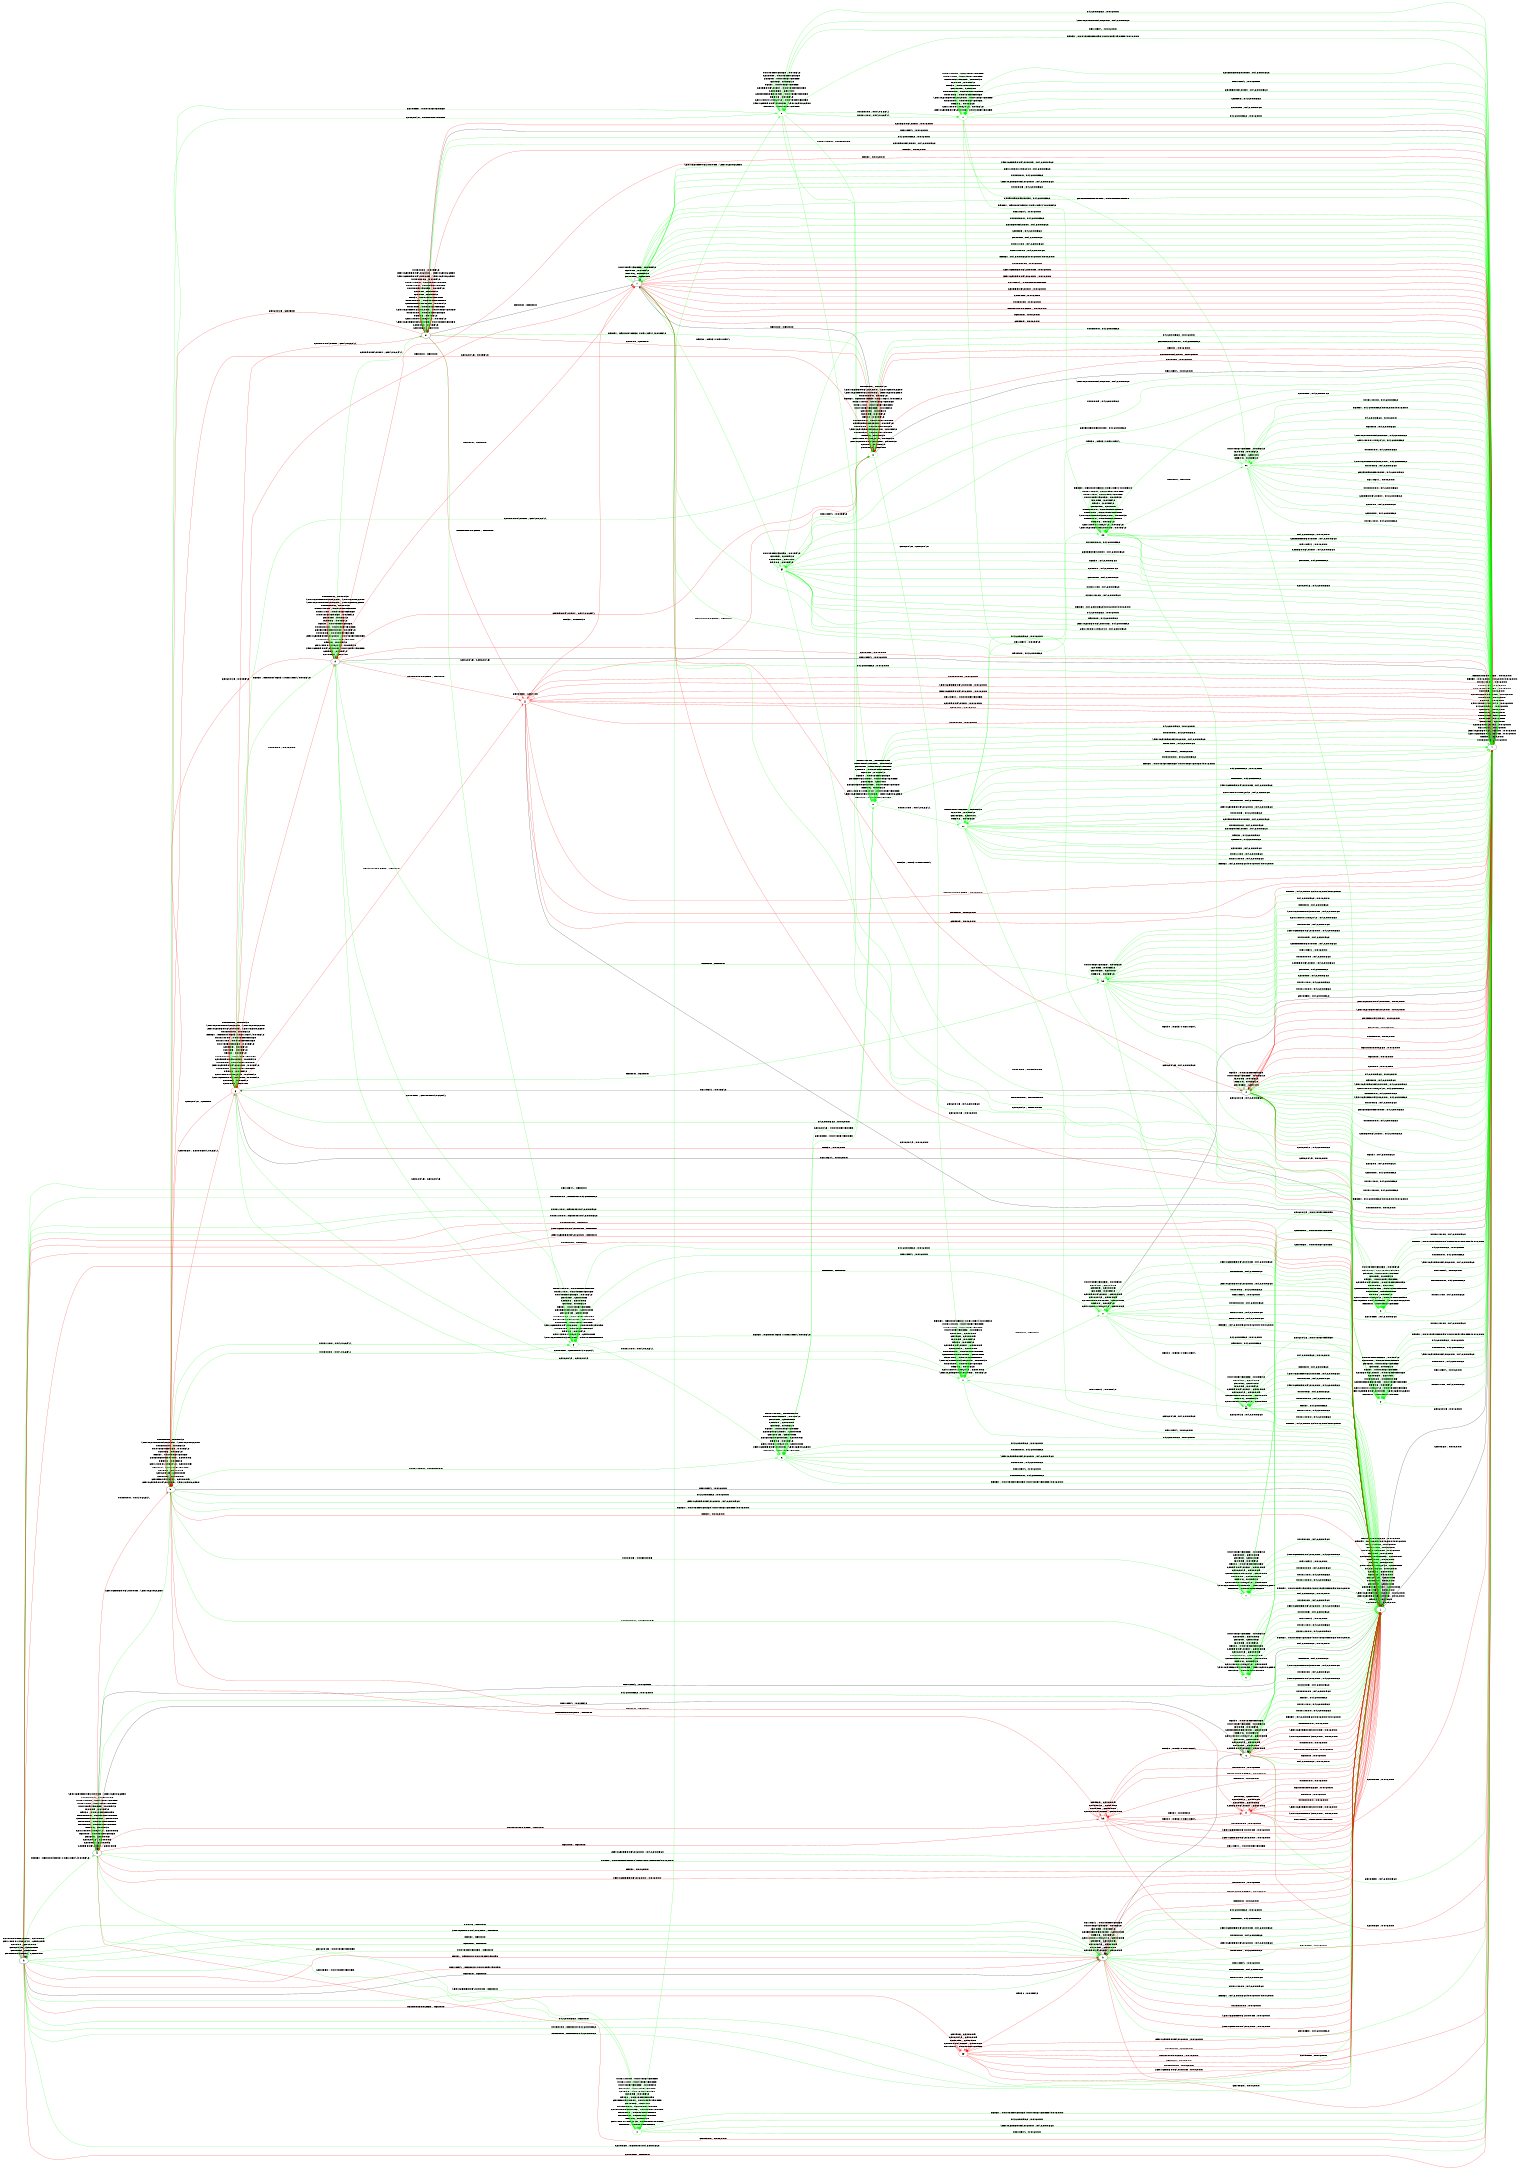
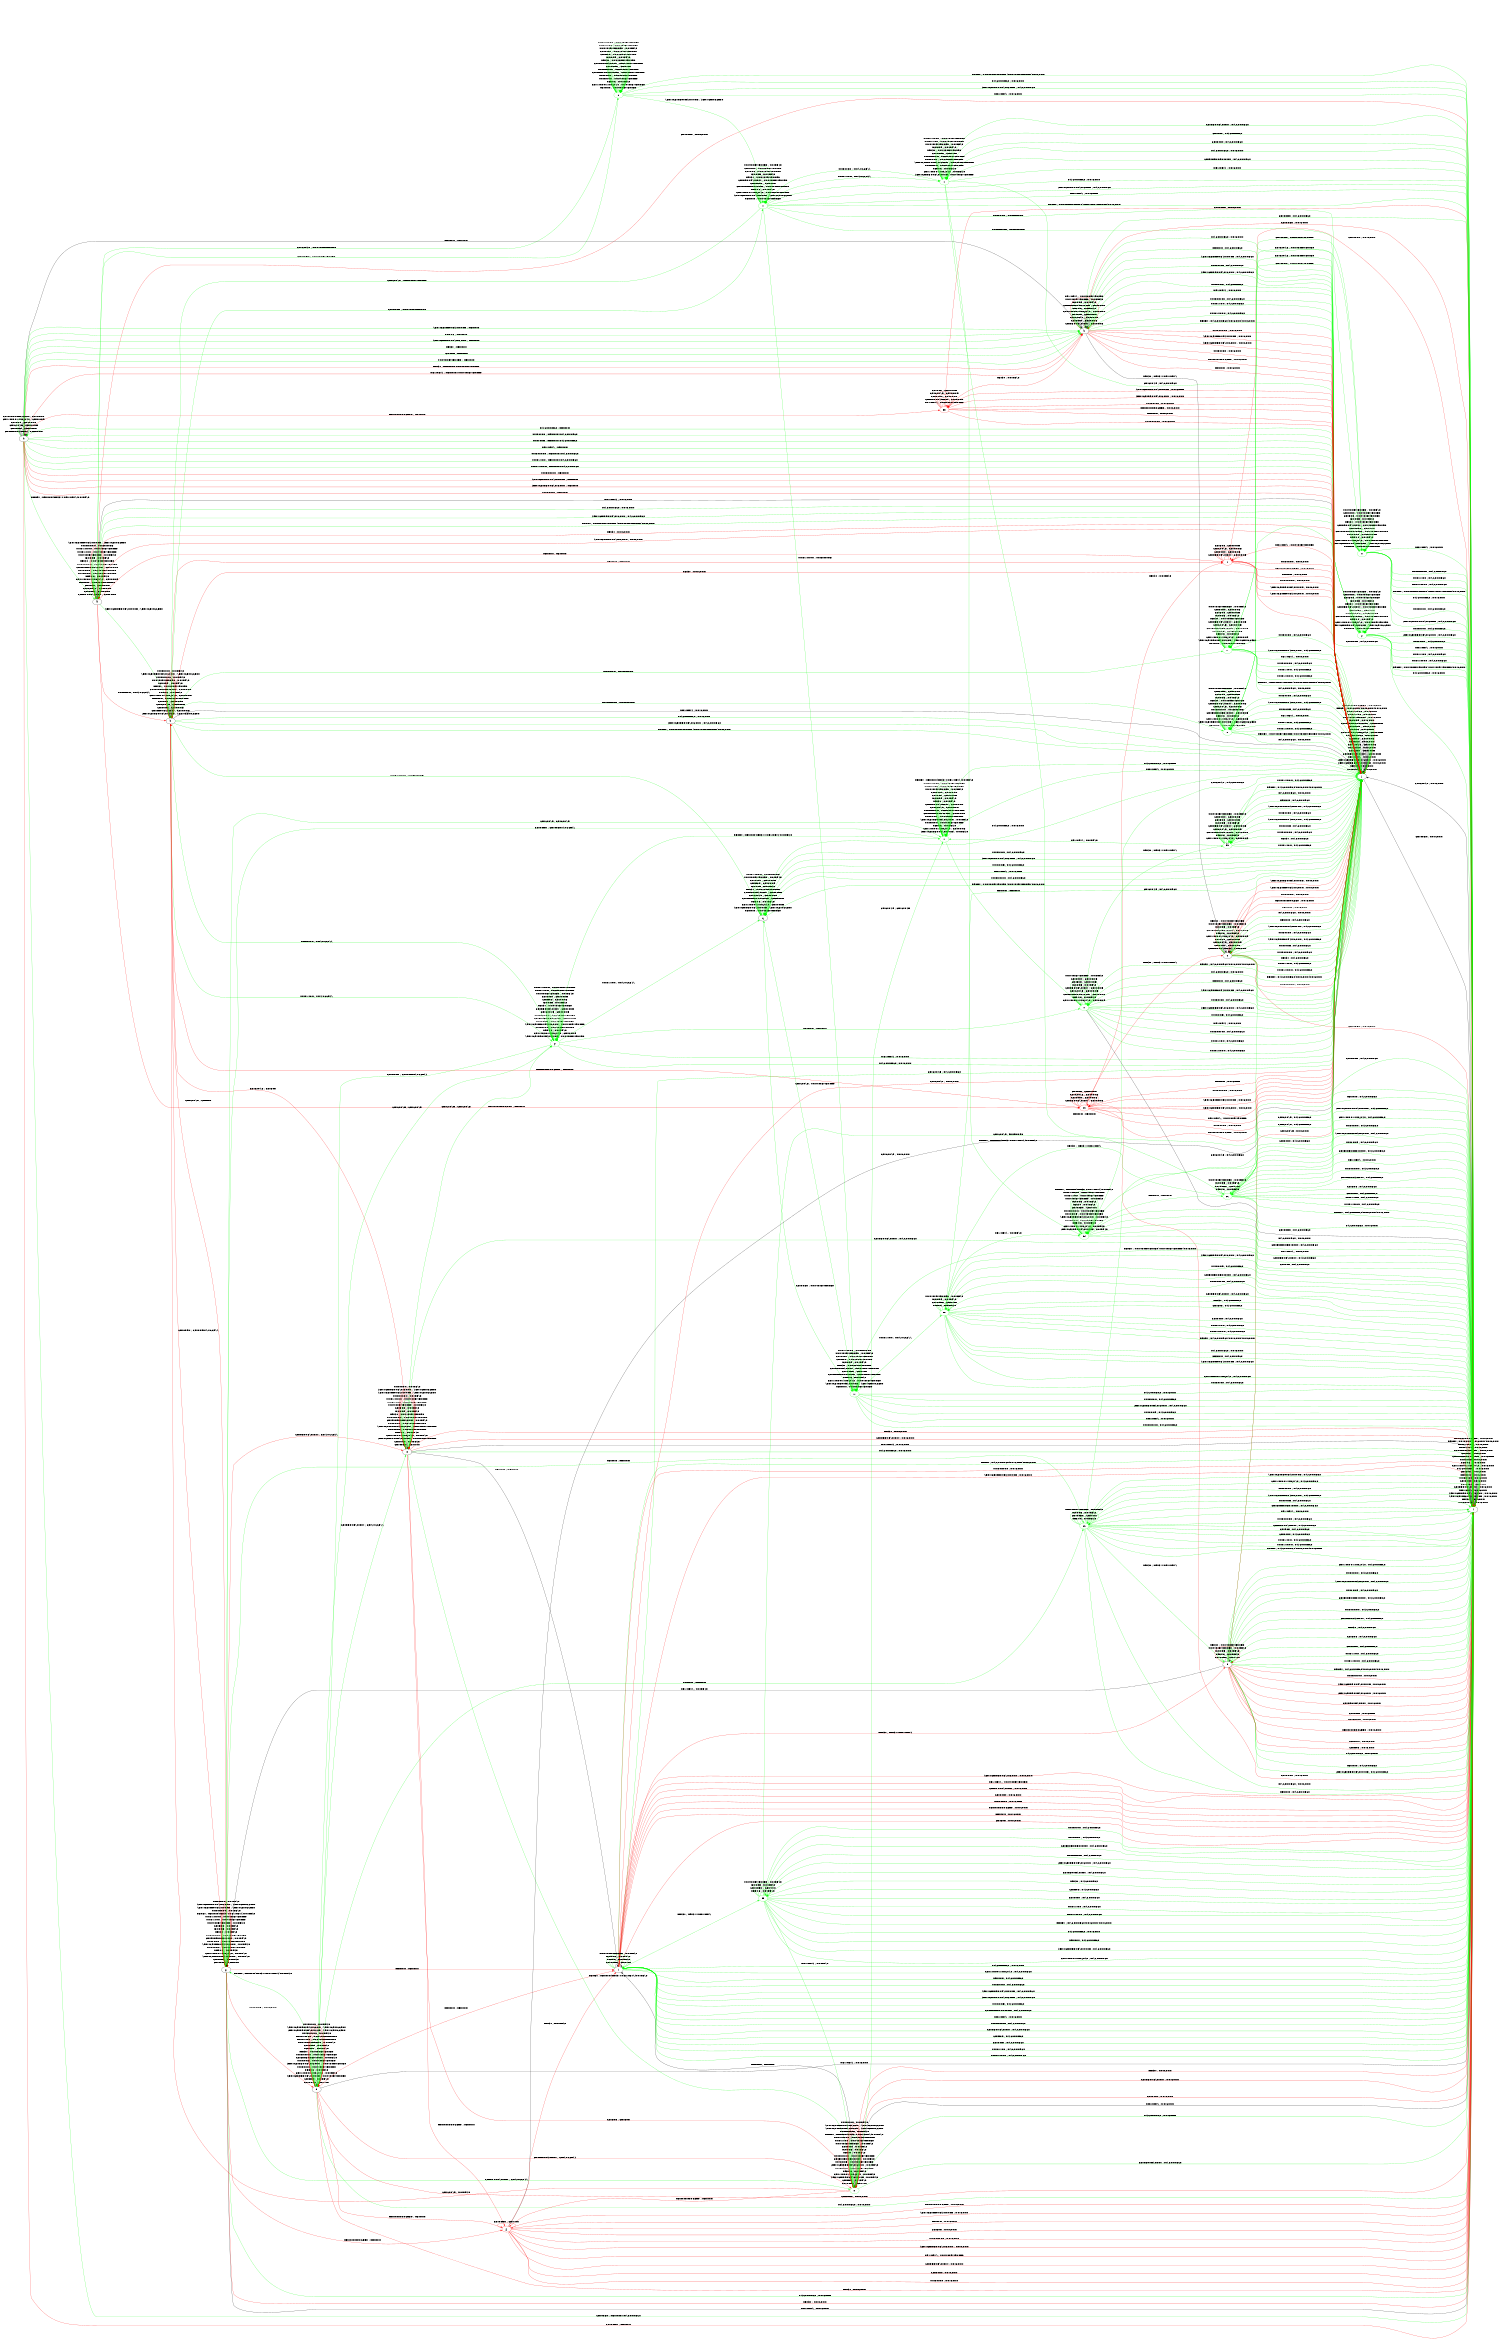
(1103, 198) -> (1084, 1114)
(181, 1028) -> none
(236, 1091) -> (226, 1970)
(782, 1457) -> (763, 918)
(628, 1703) -> none
